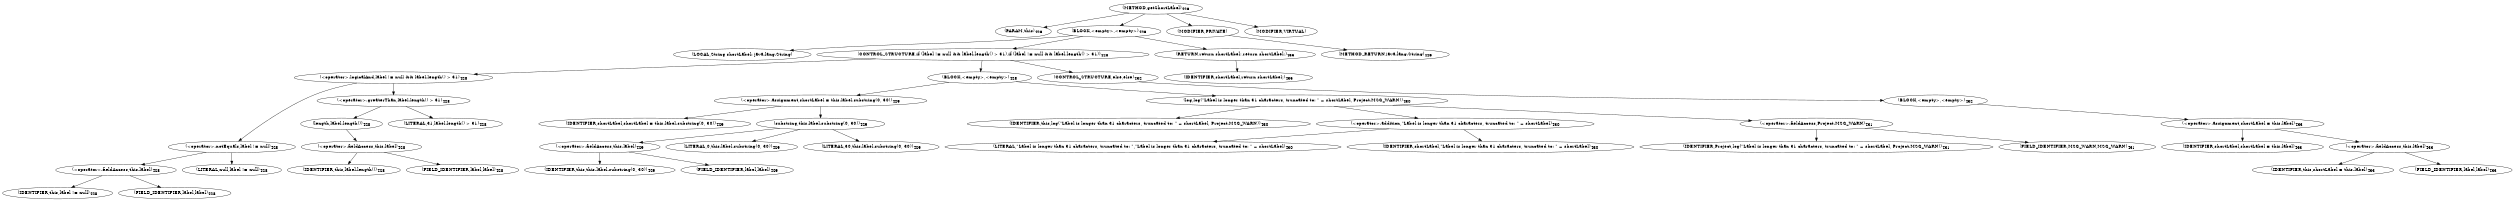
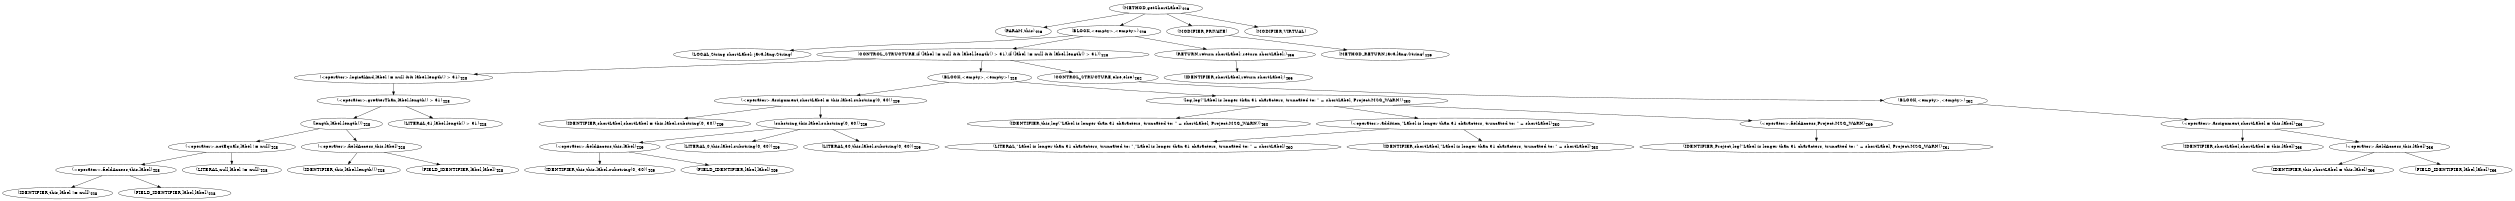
(296, 104) -> (289, 135)
(1869, 123) -> (1869, 123)
(2077, 147) -> none
